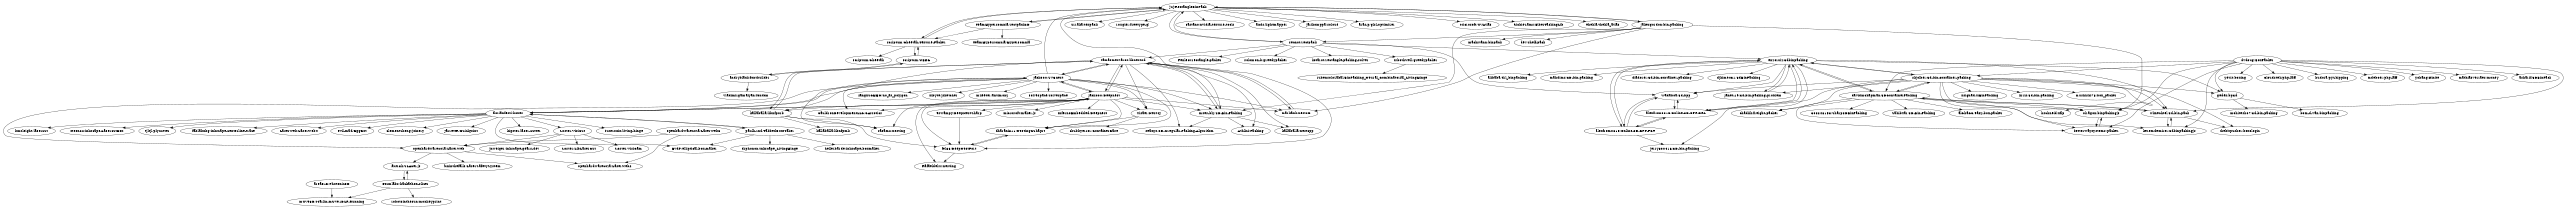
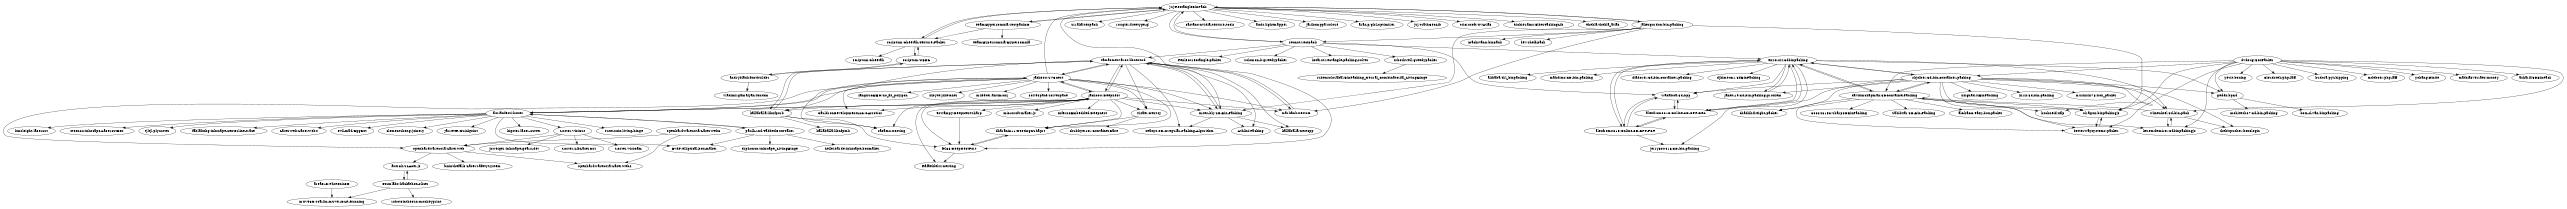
none -> (1428, 25)
(2032, 104) -> (1977, 104)
